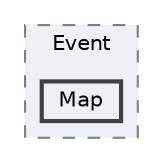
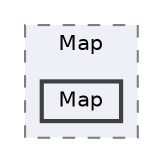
(81, 45) -> (81, 45)
